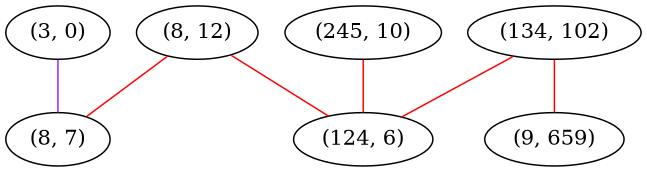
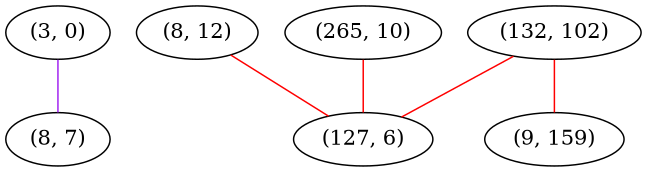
(363, 33) -> (363, 33)
(554, 33) -> (554, 33)
(127, 86) -> none
(363, 139) -> (363, 139)
(554, 139) -> (554, 139)
